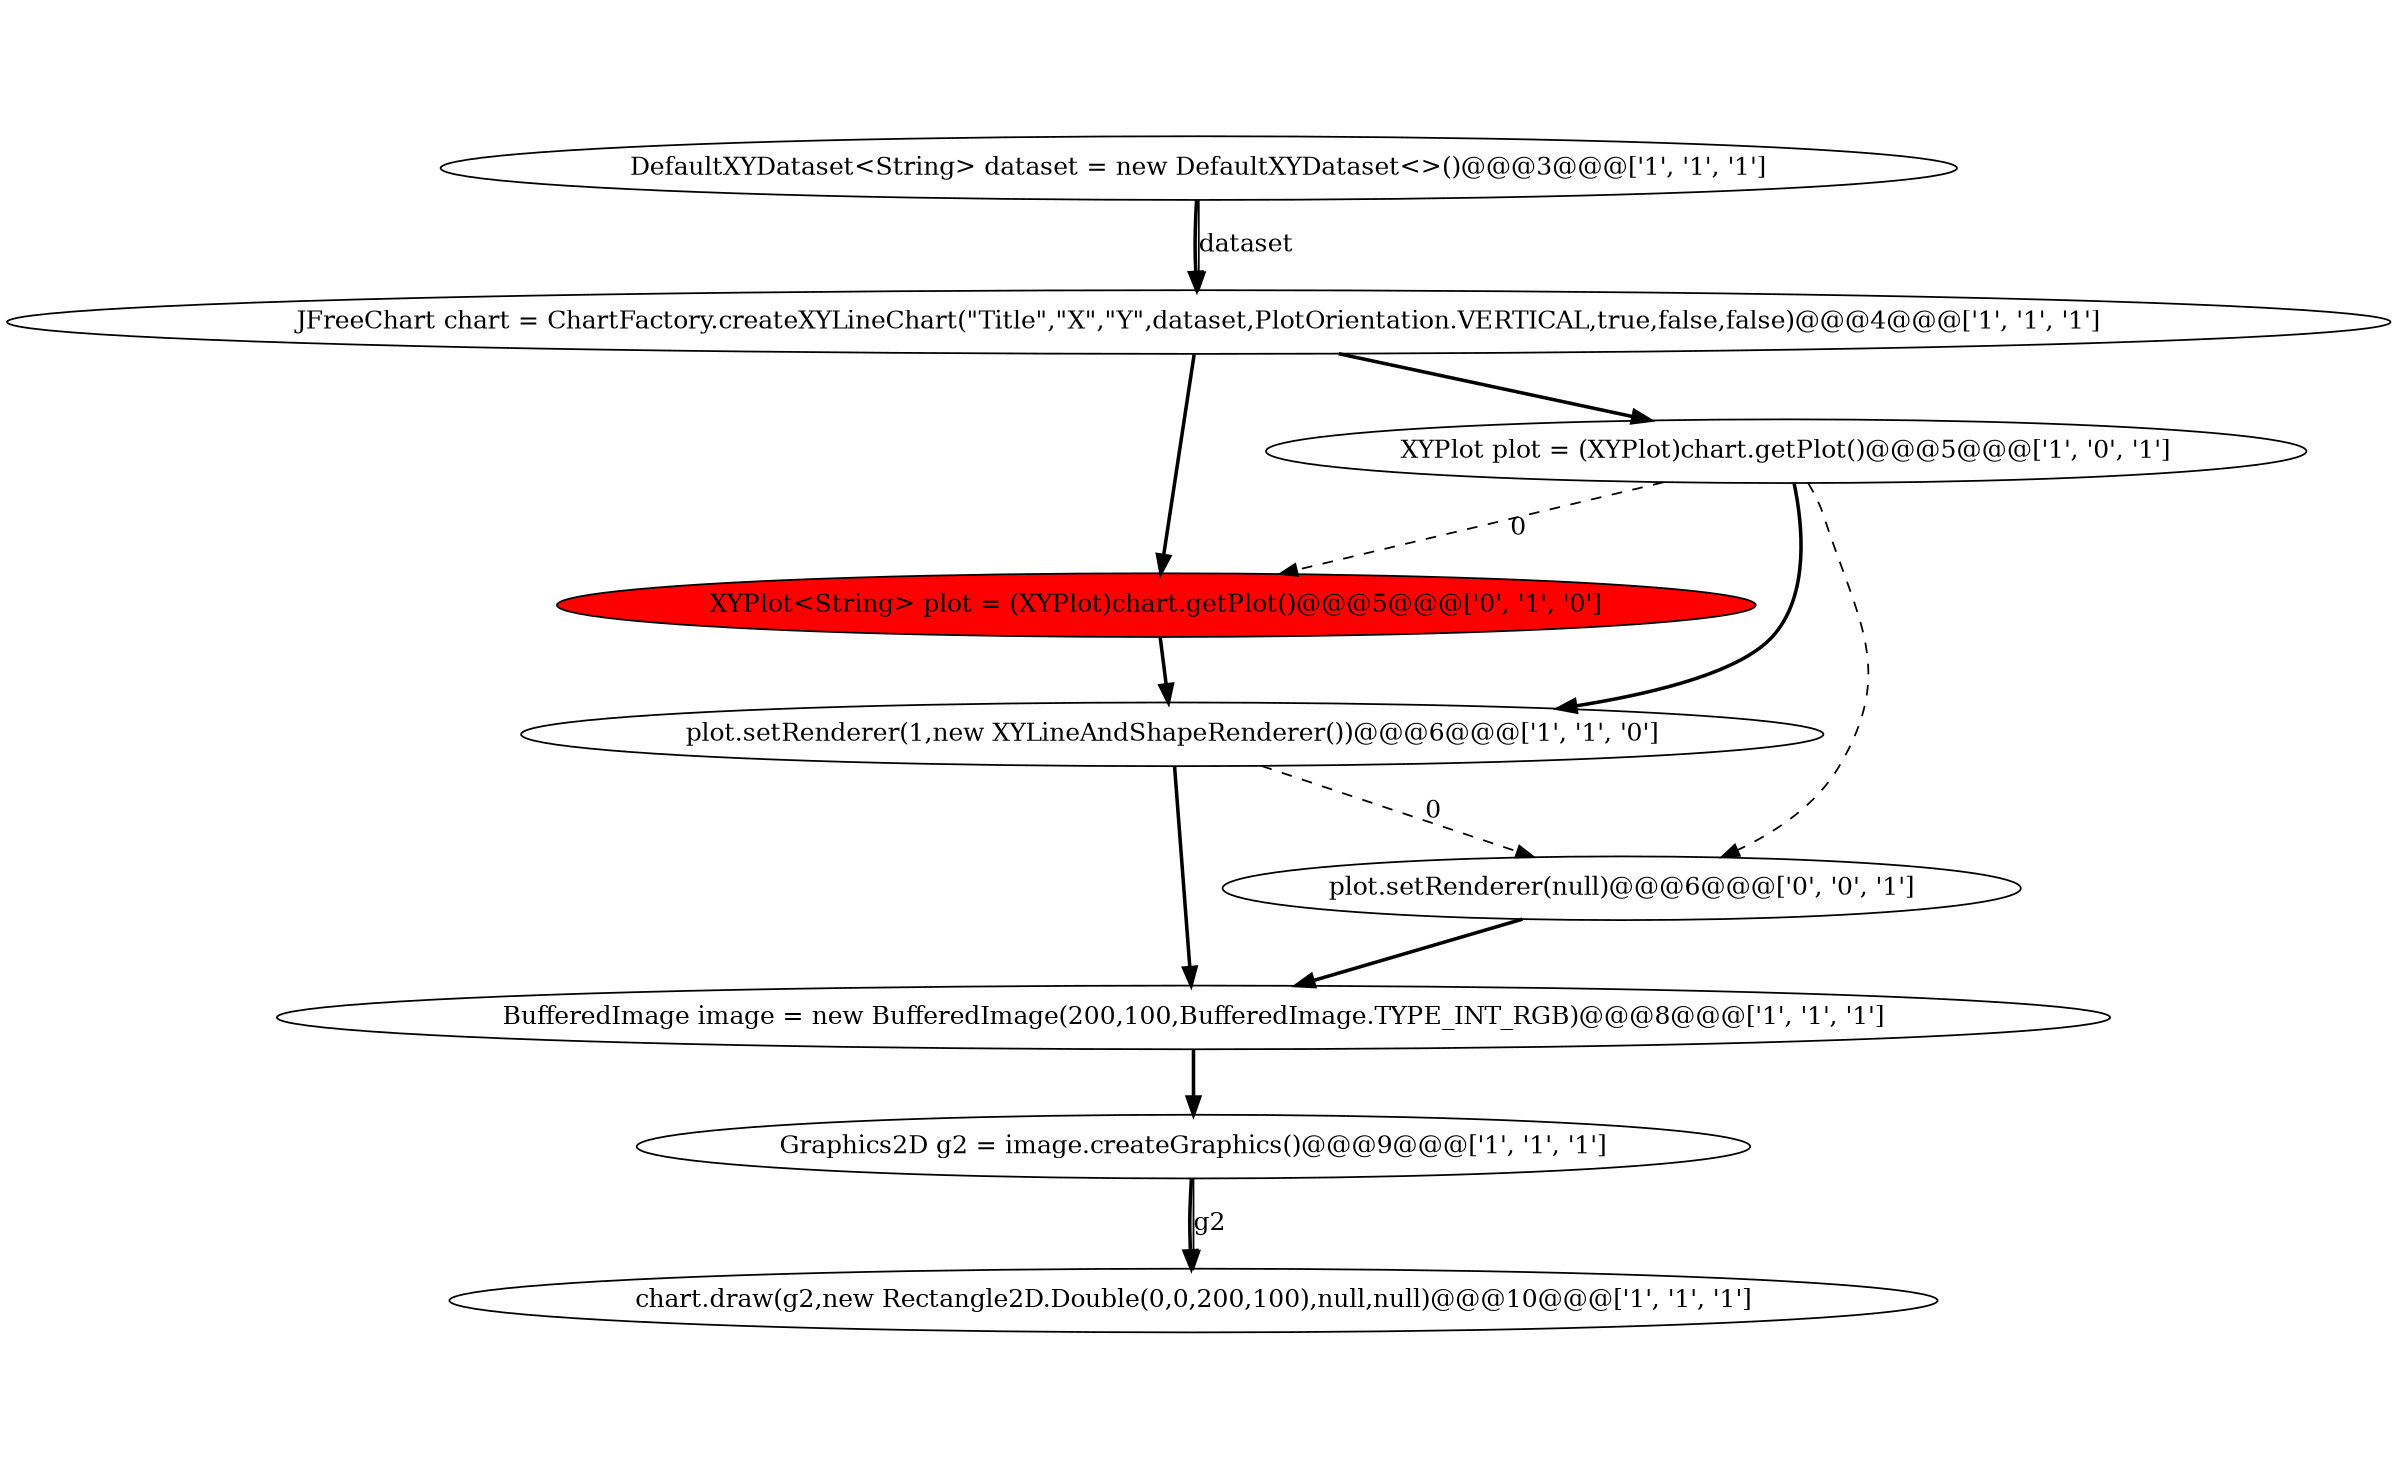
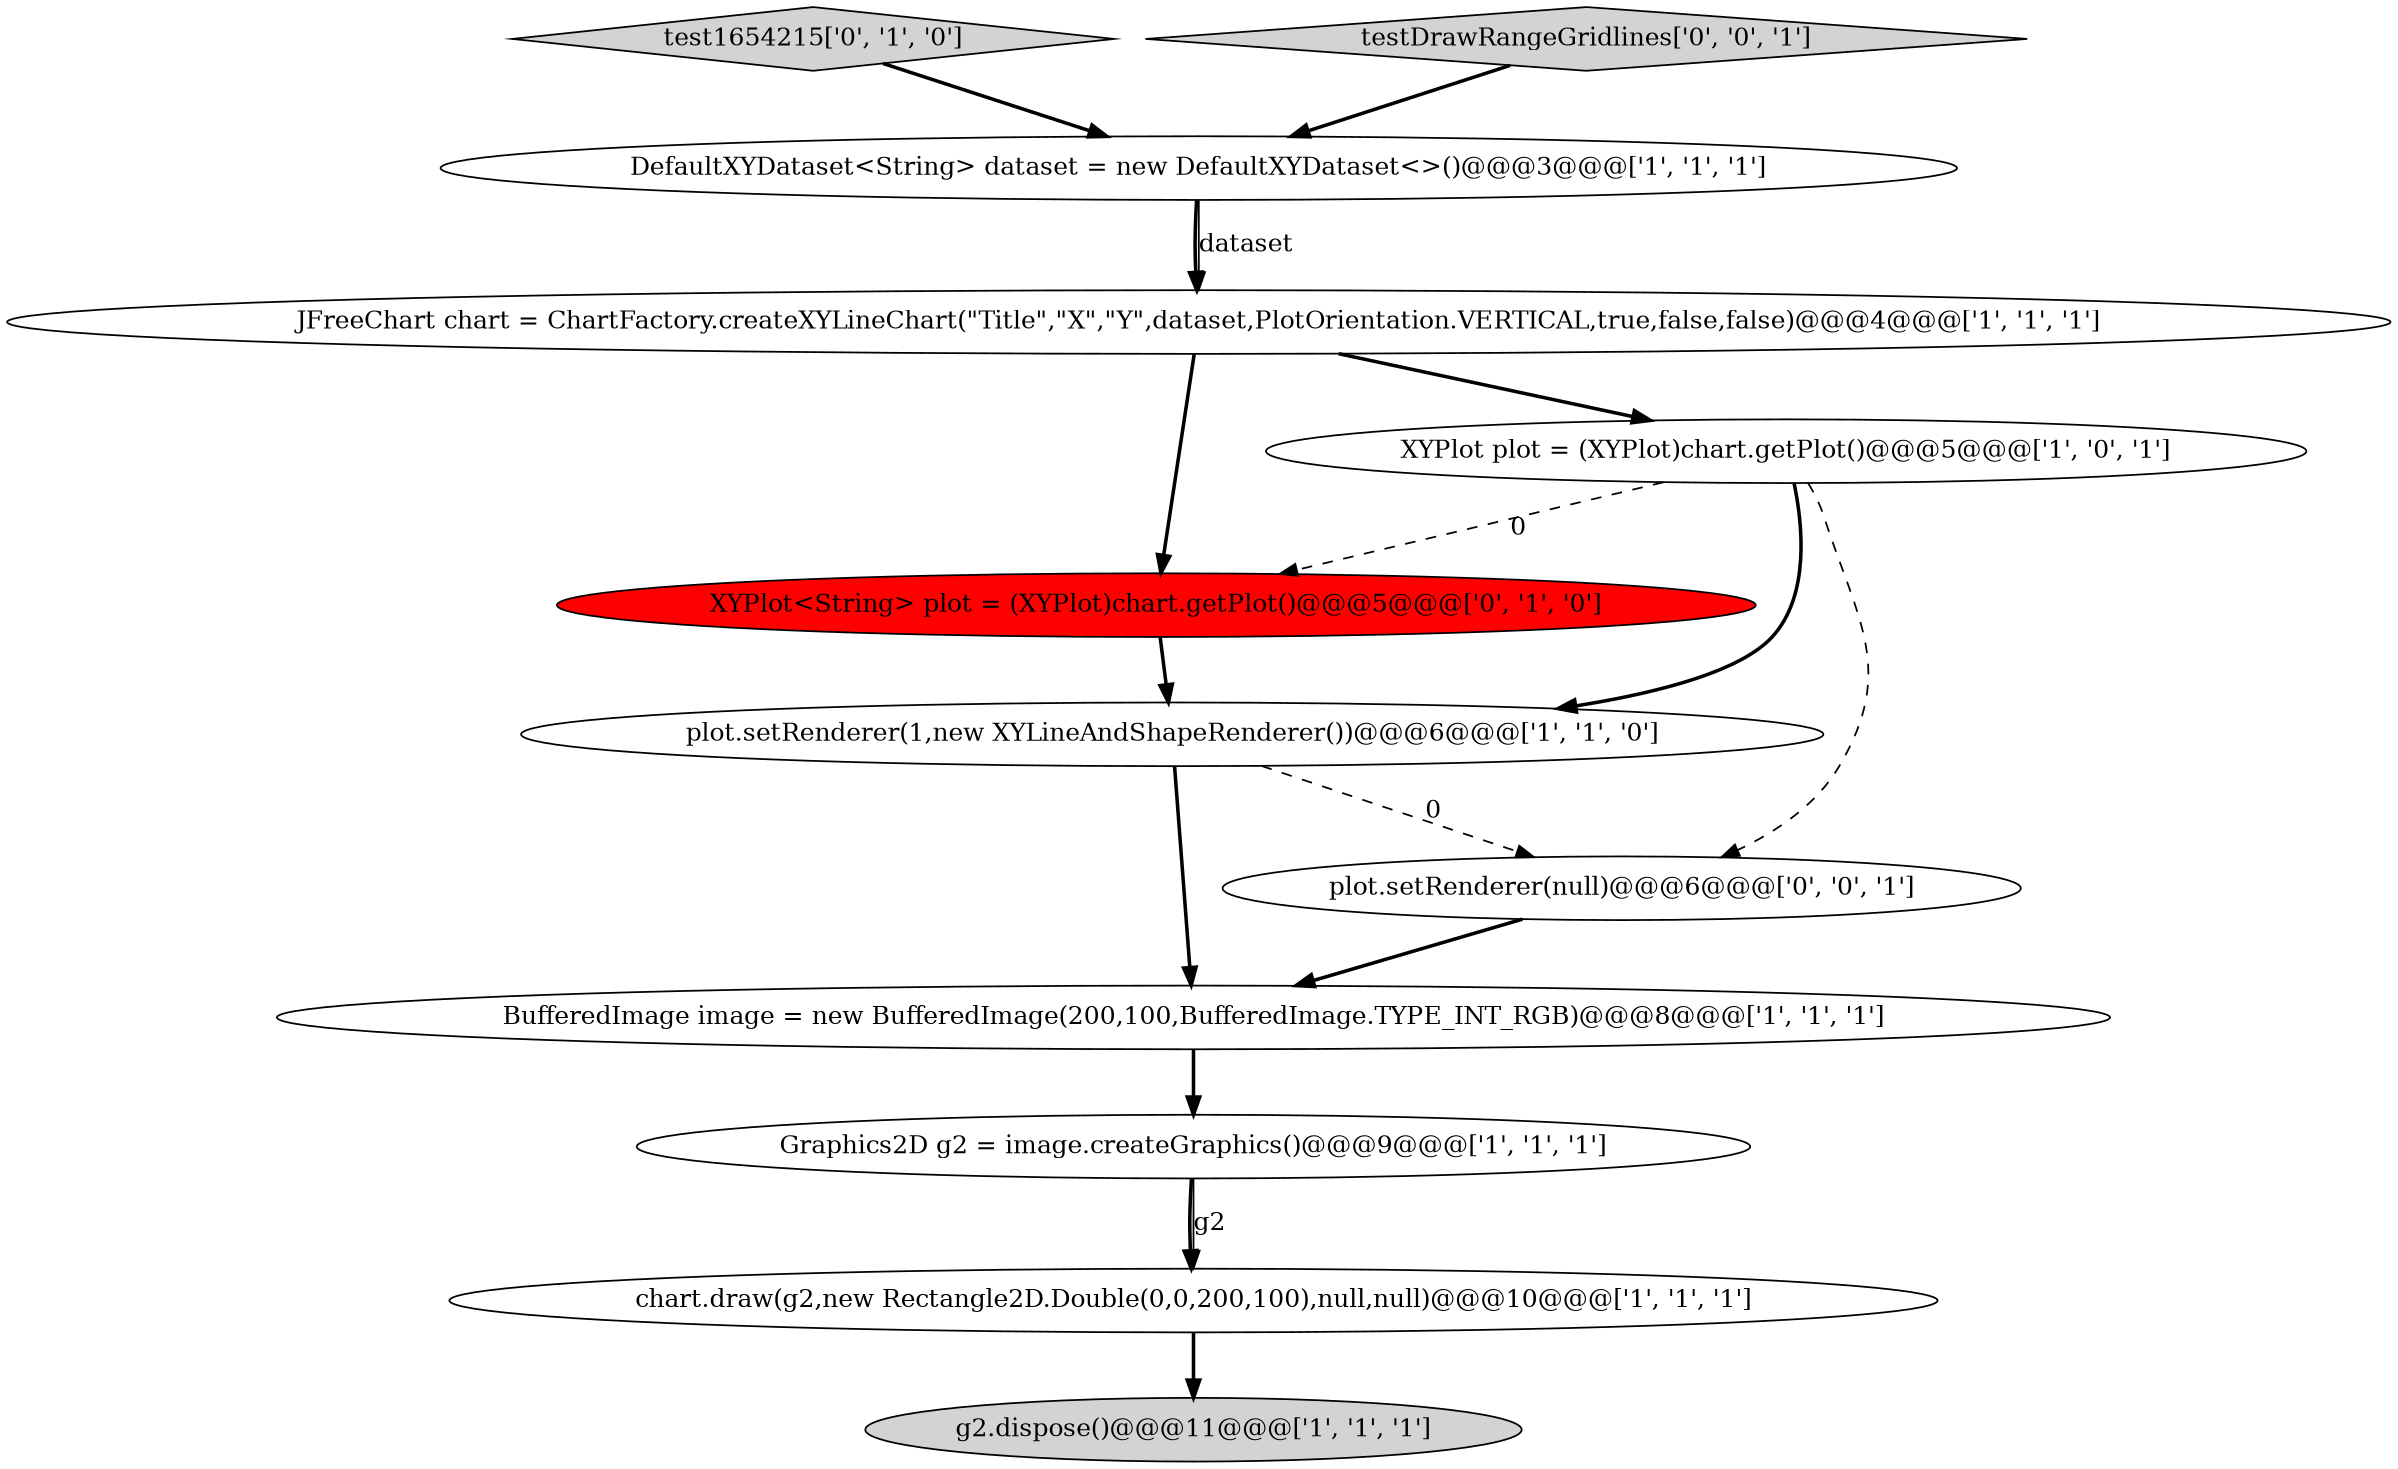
none -> (813, 39)
none -> (1586, 39)
none -> (1193, 1430)
